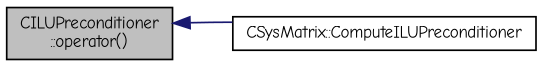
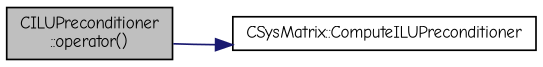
(211, 22) -> (194, 44)
